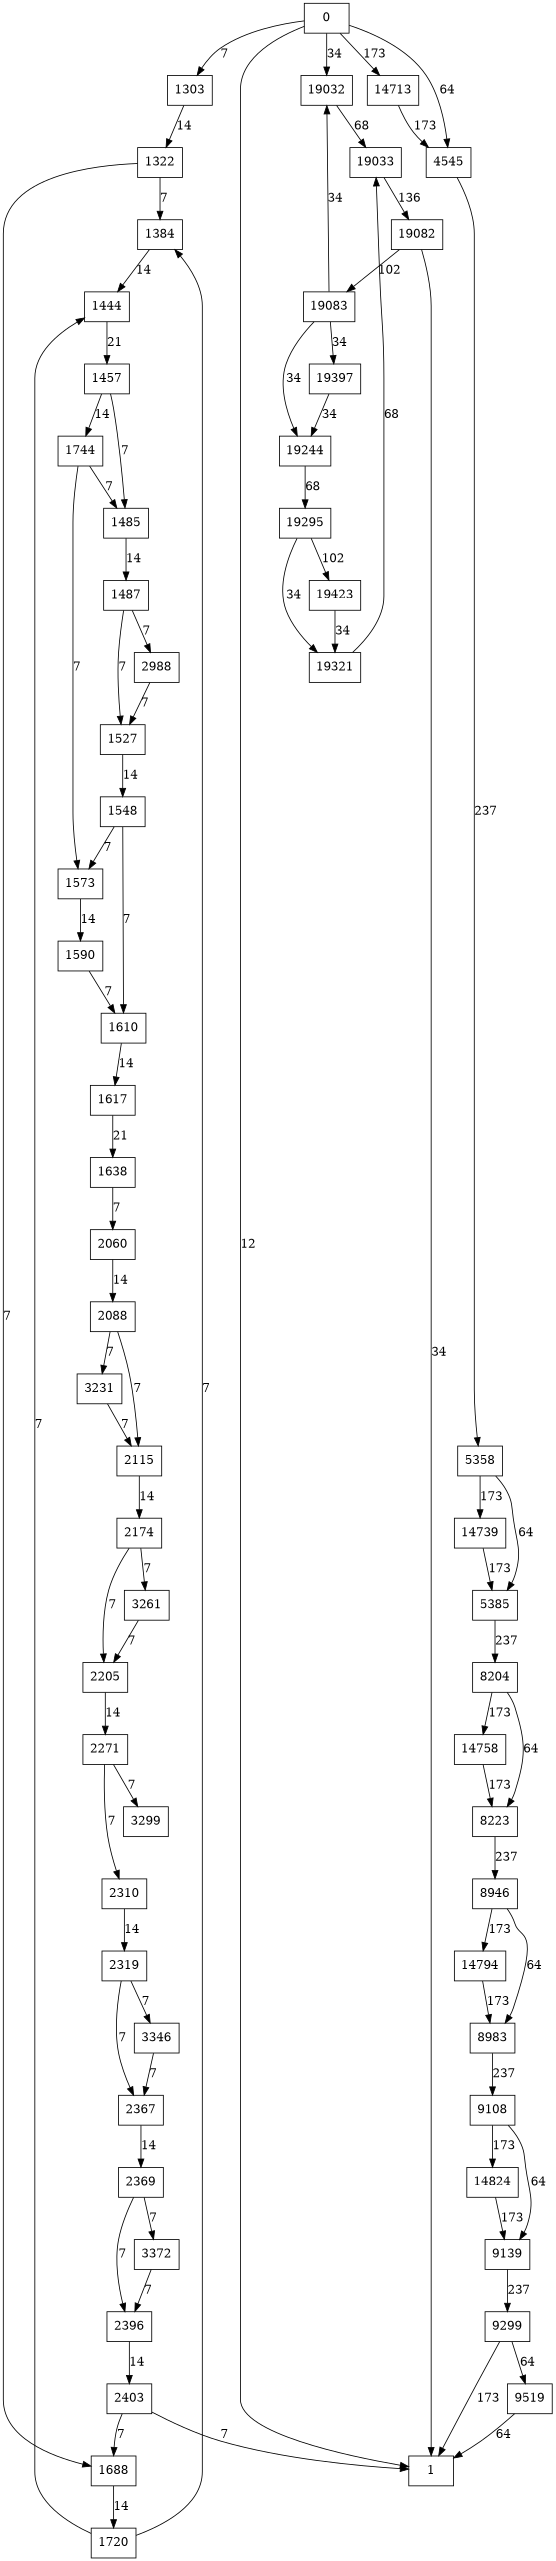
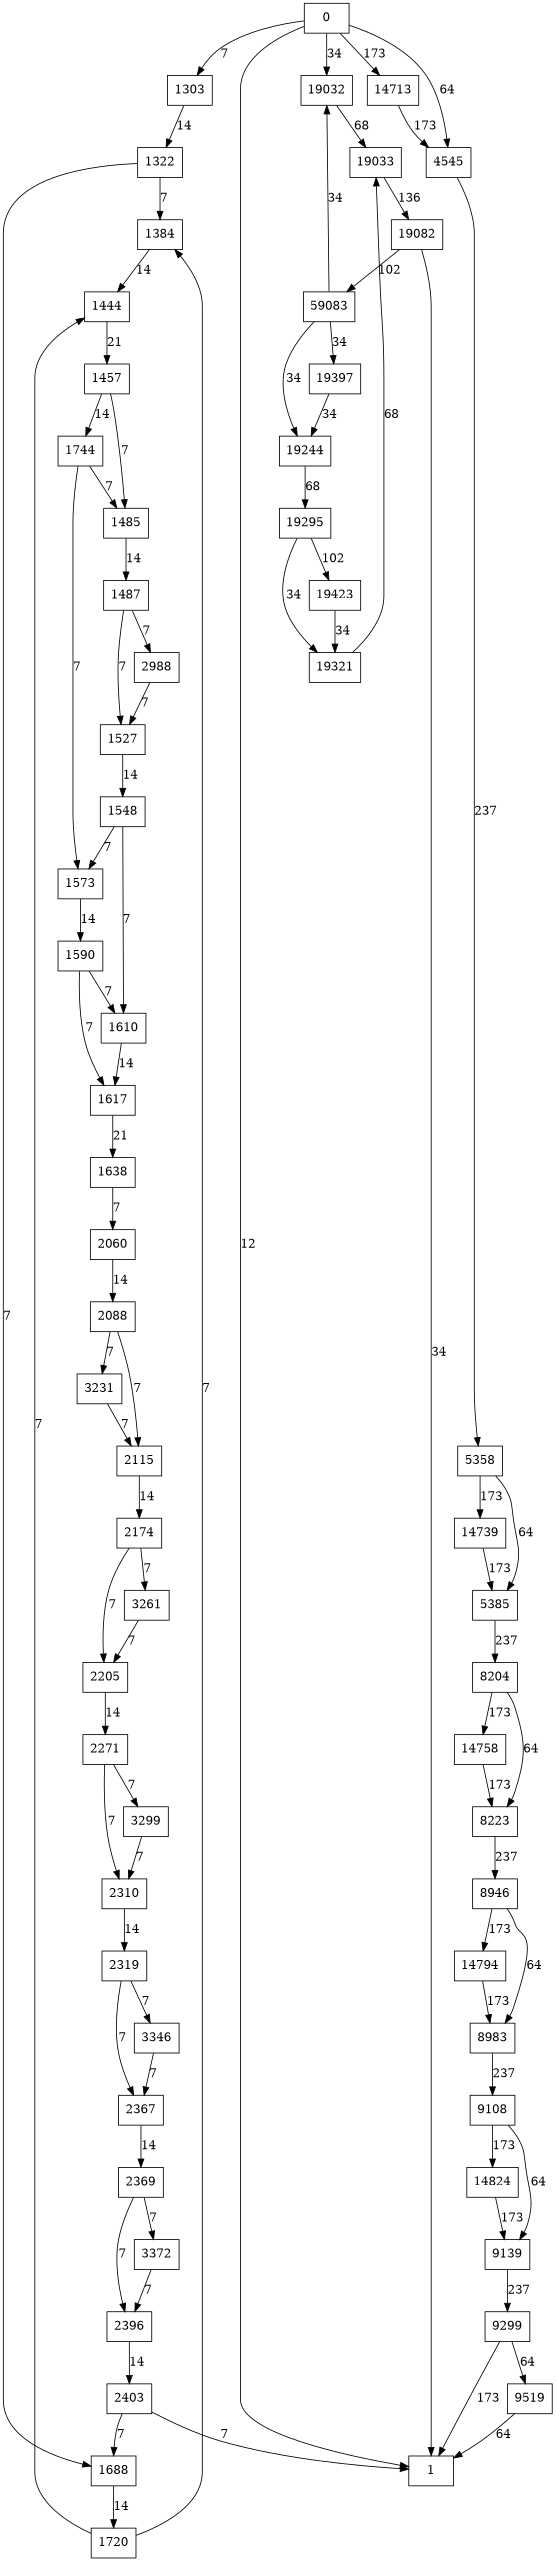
(329, 307) -> (329, 307)
none -> (82, 1026)
none -> (136, 1854)
